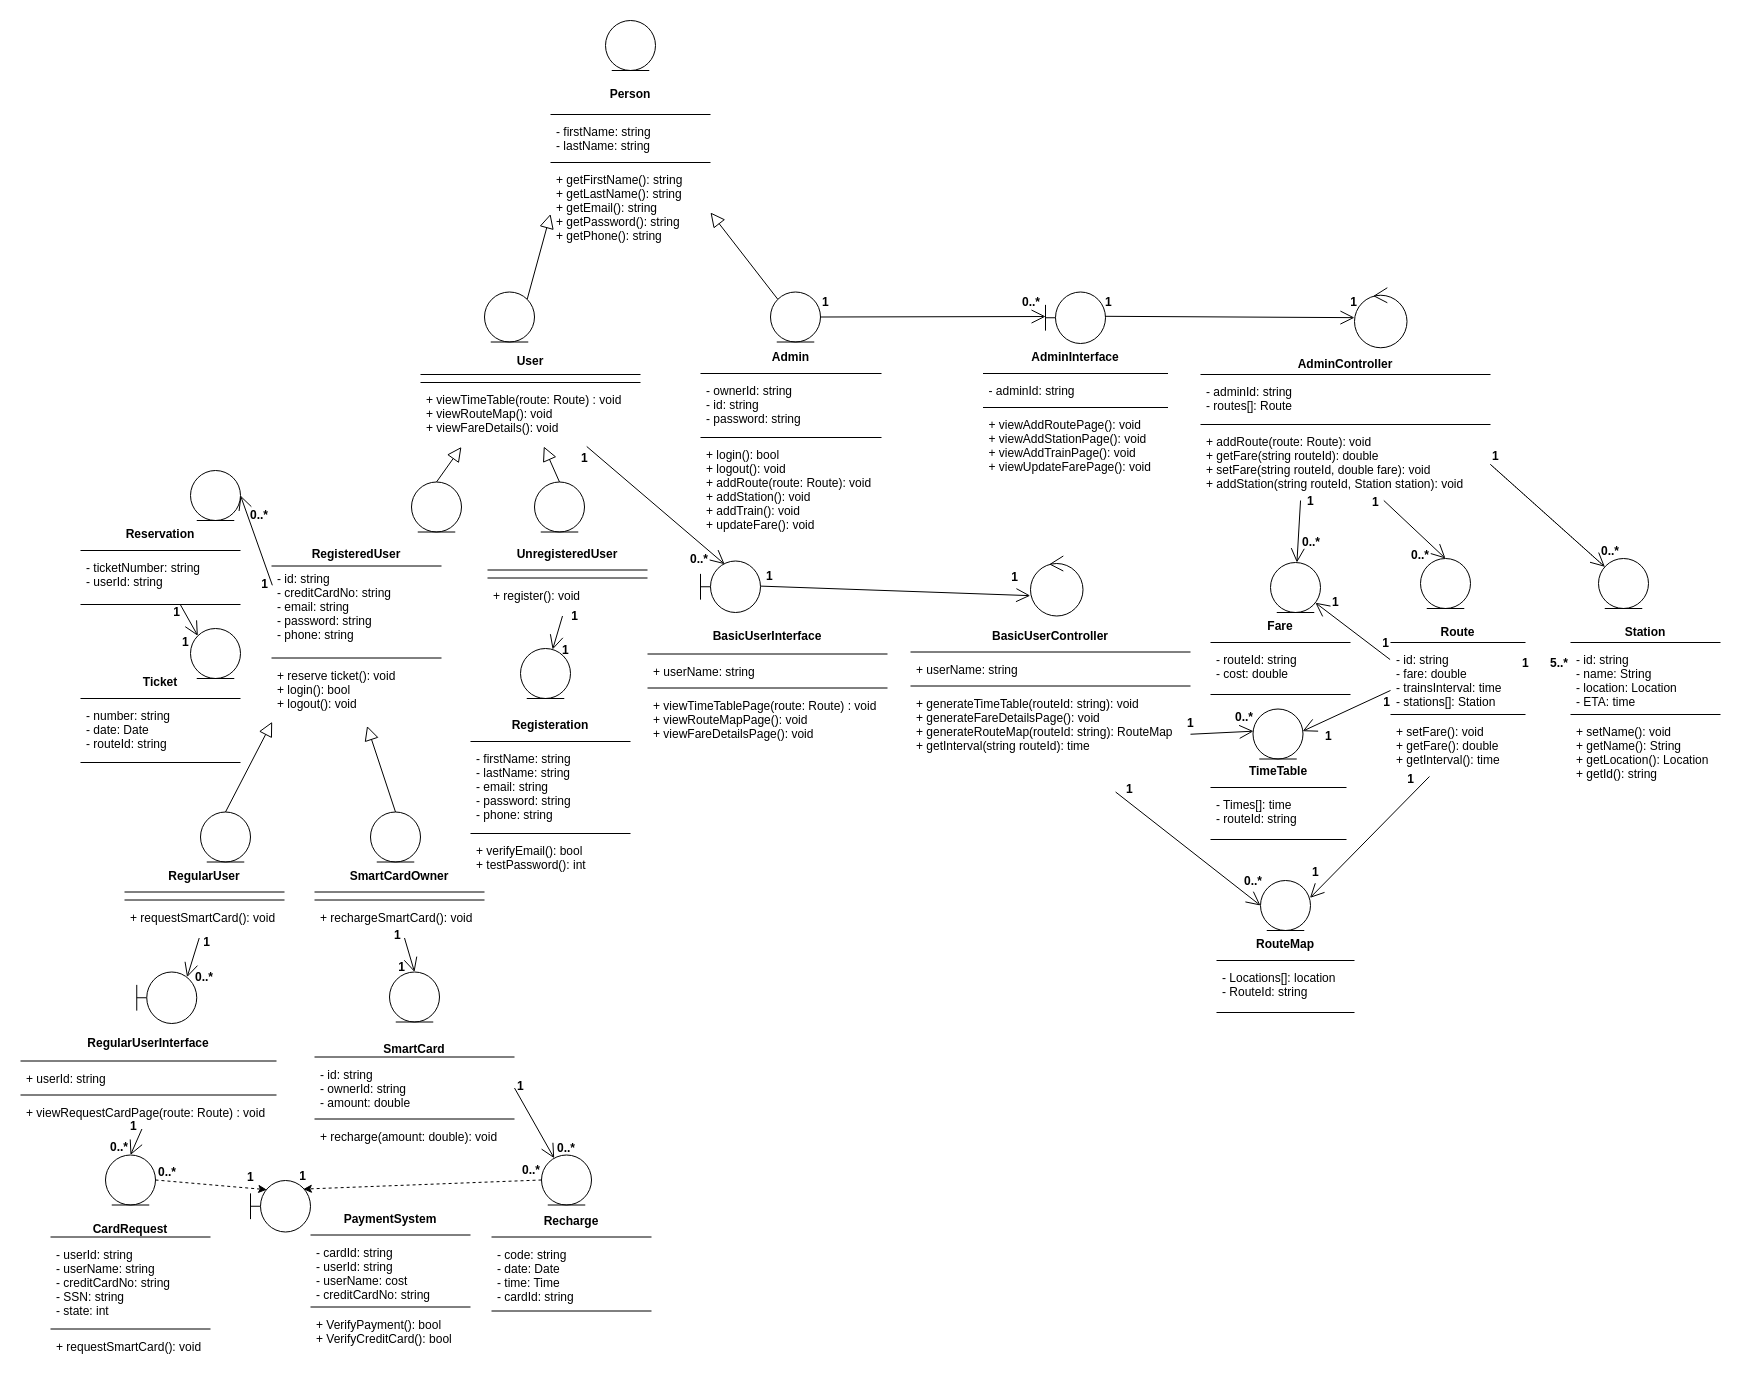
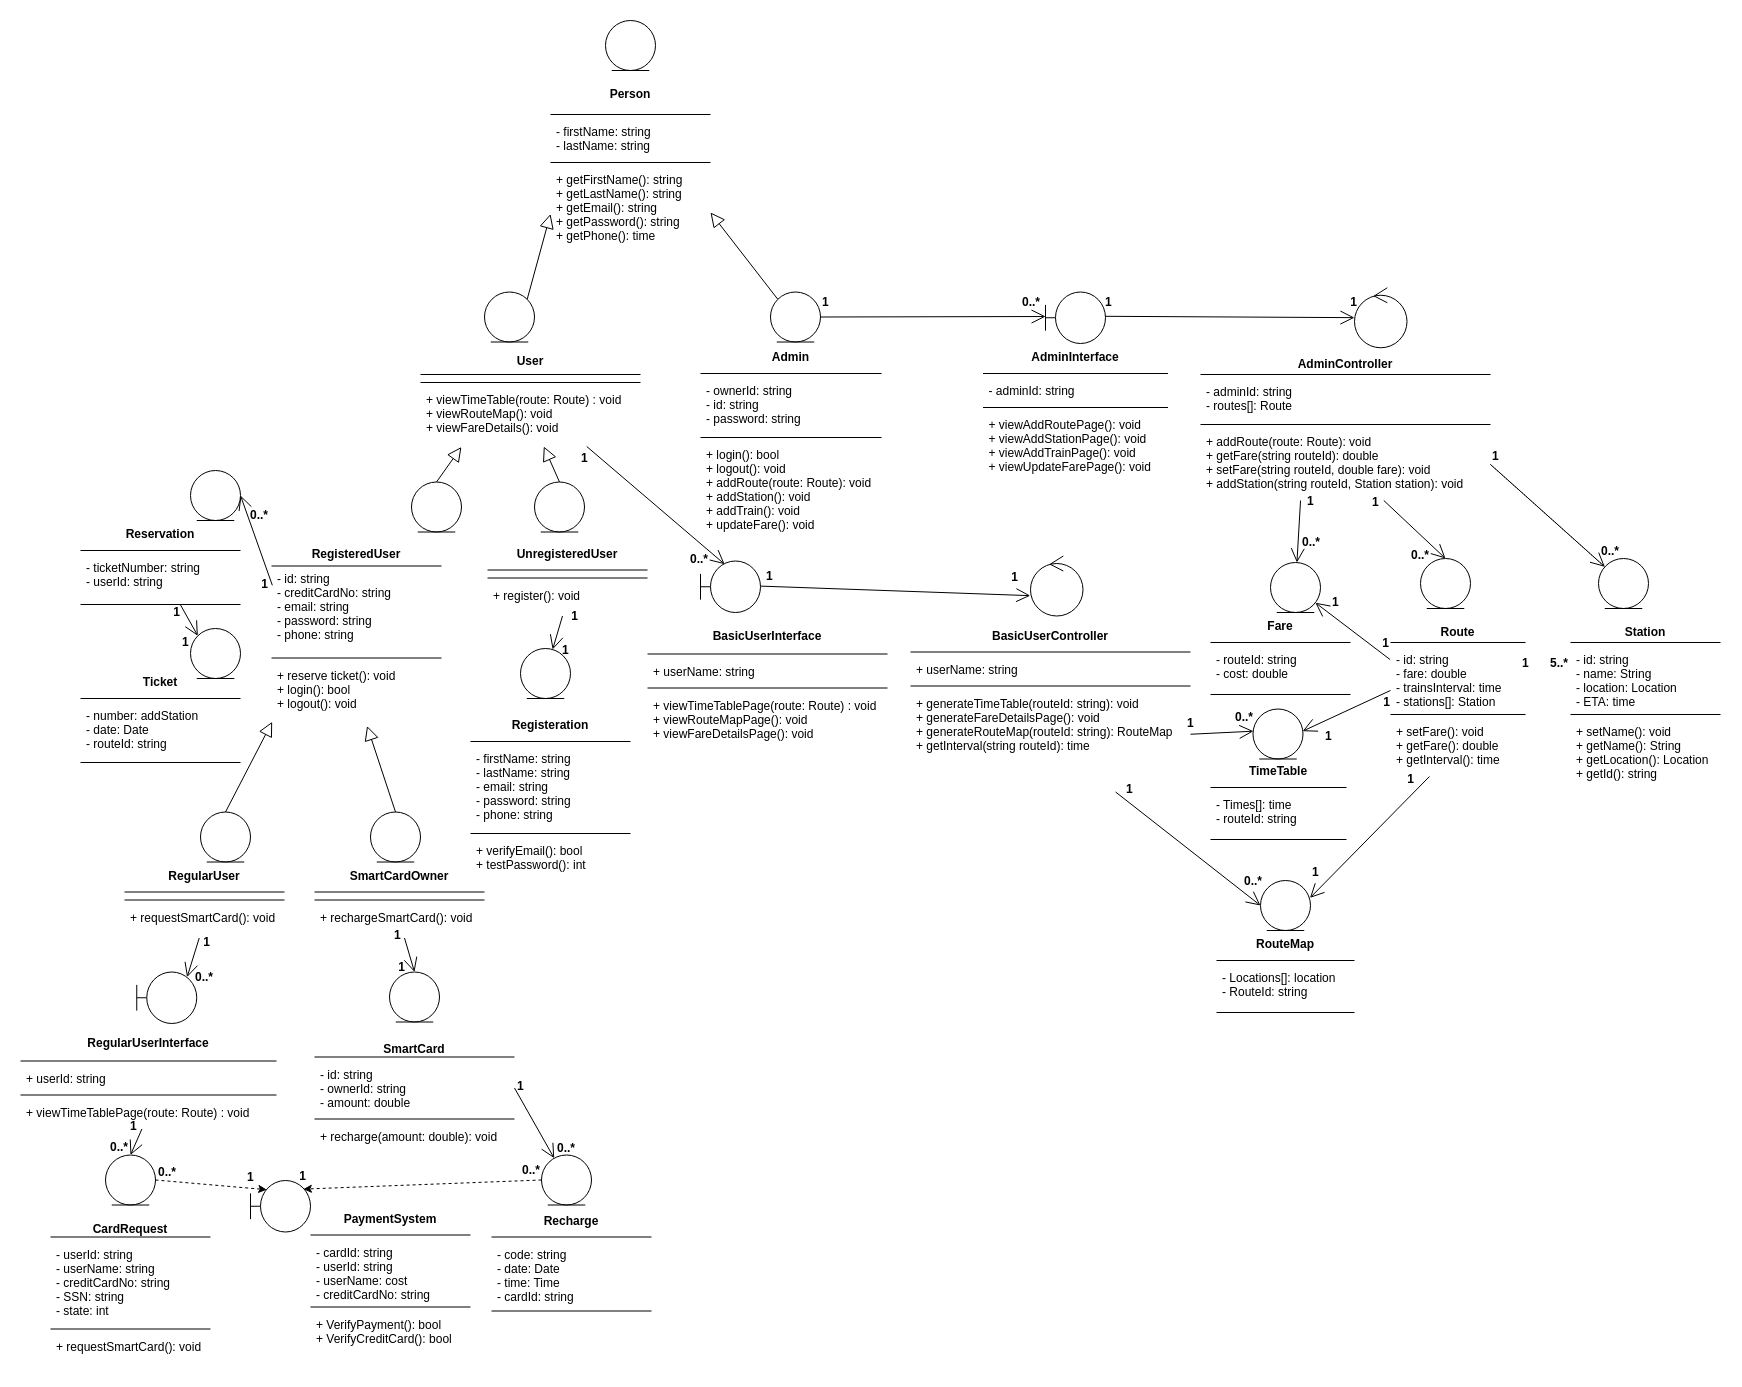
(629, 180) -> (629, 180)
(134, 716) -> (147, 716)
(155, 1113) -> (145, 1113)
